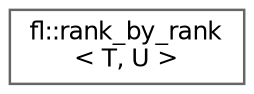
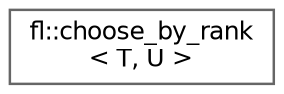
(127, 47) -> (142, 47)
